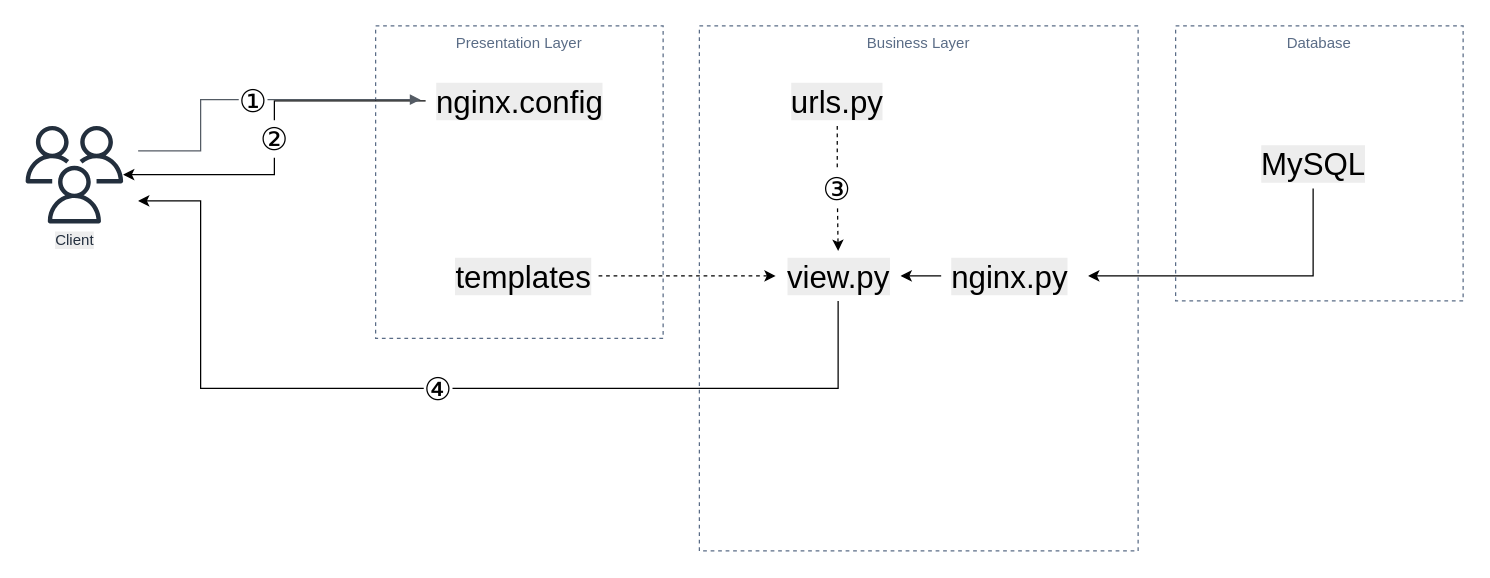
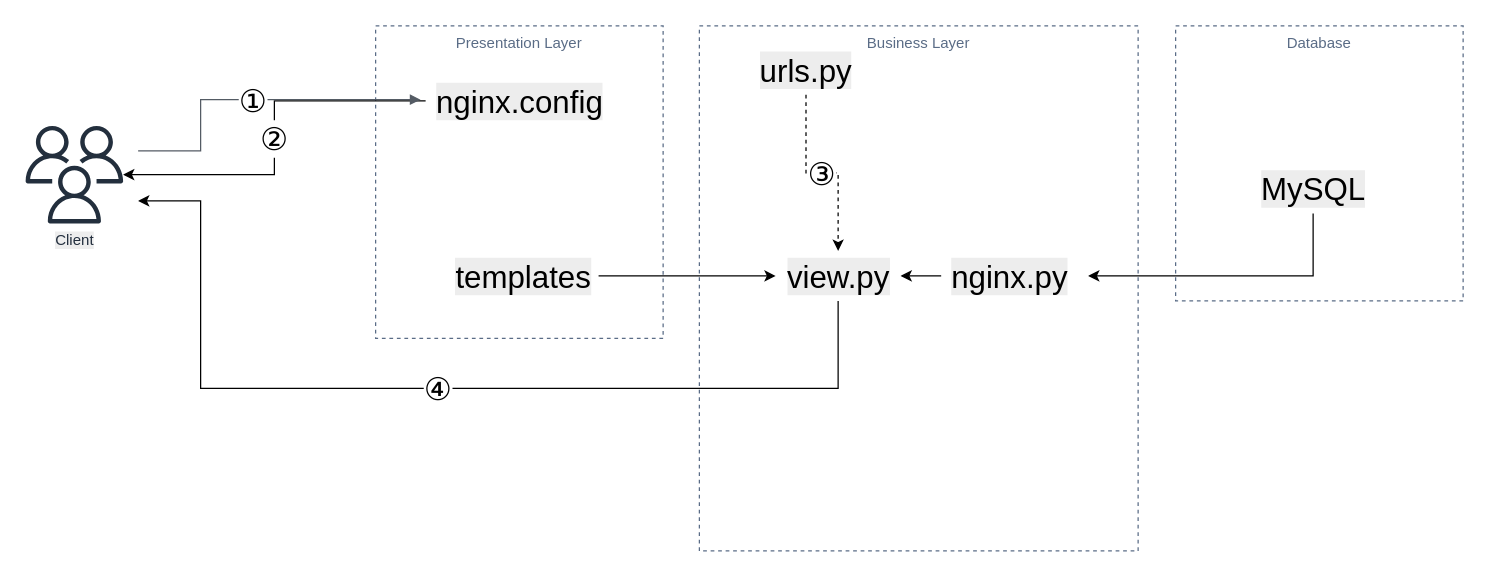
(837, 101) -> (806, 69)
(1313, 163) -> (1313, 188)
(682, 276) -> (682, 276)
